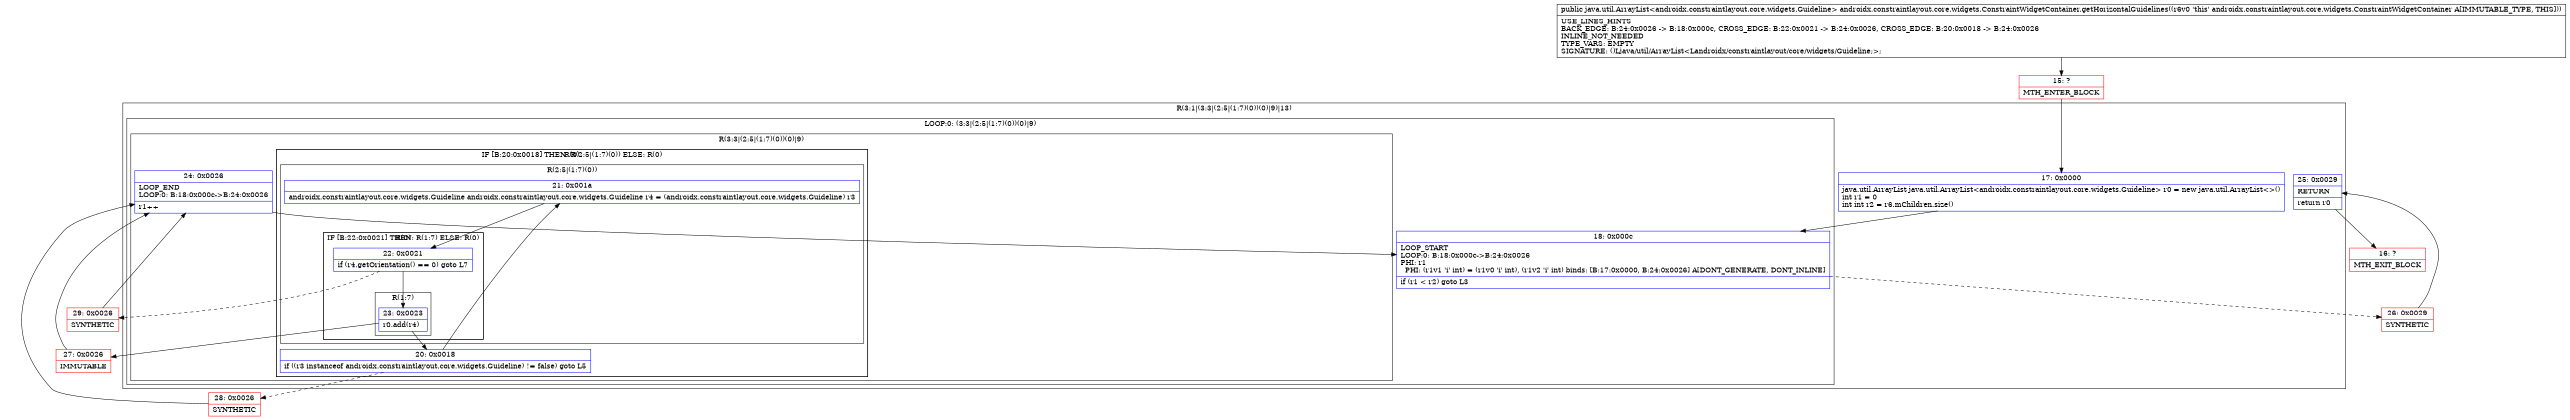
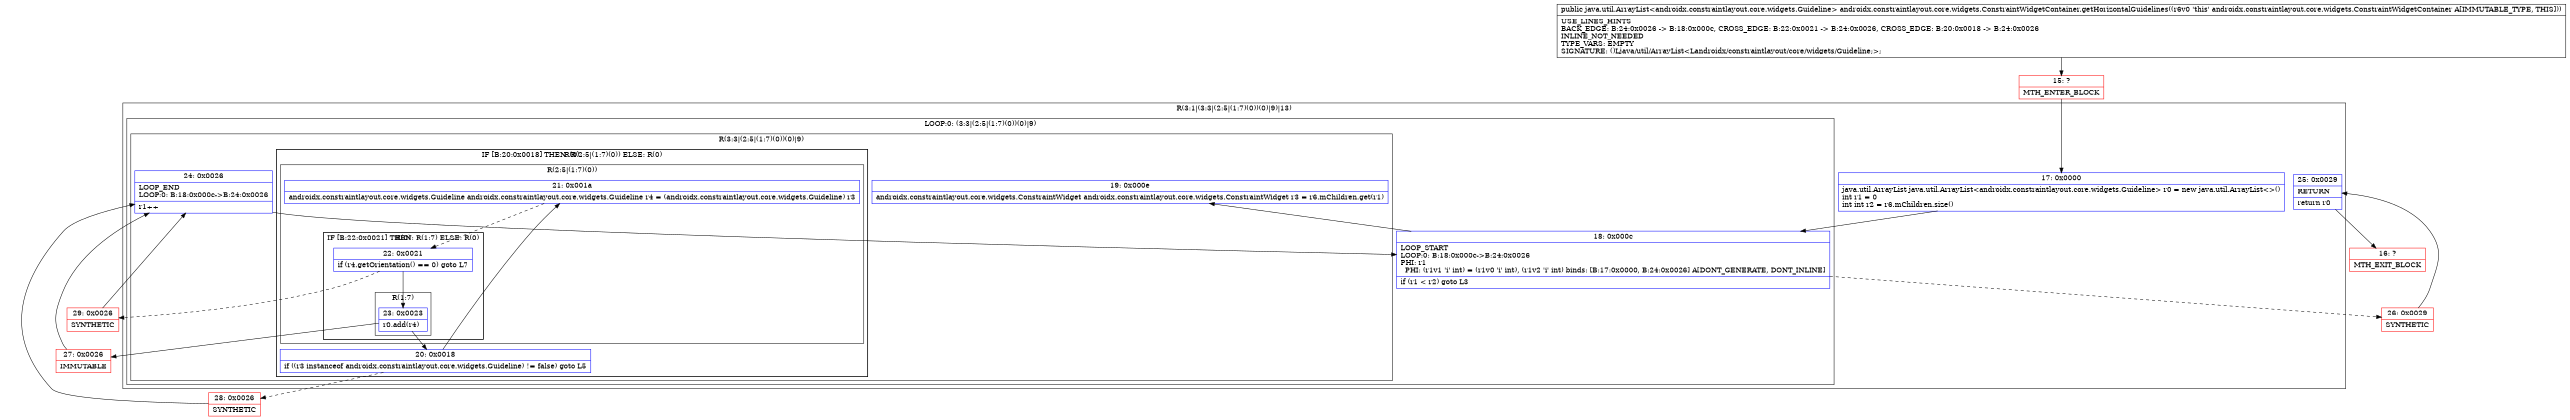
none -> (1130, 192)
(493, 224) -> (493, 224)
